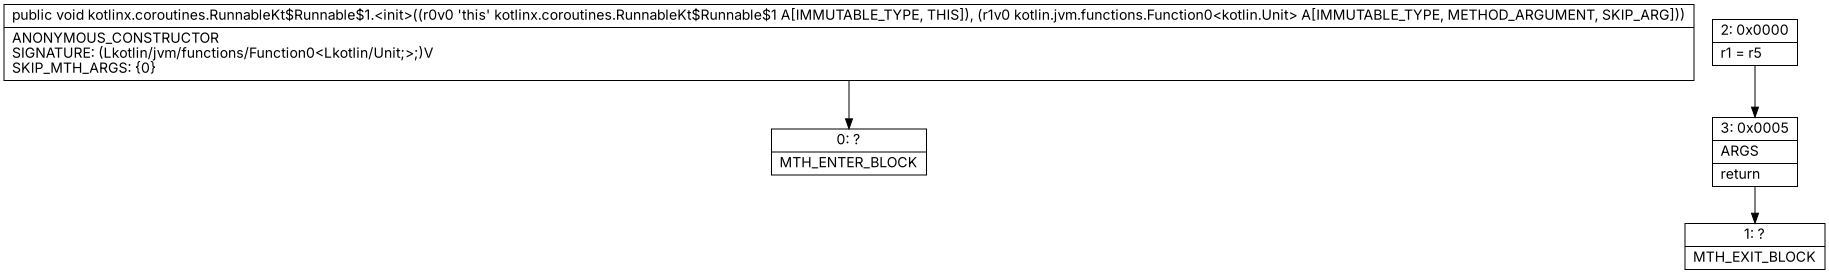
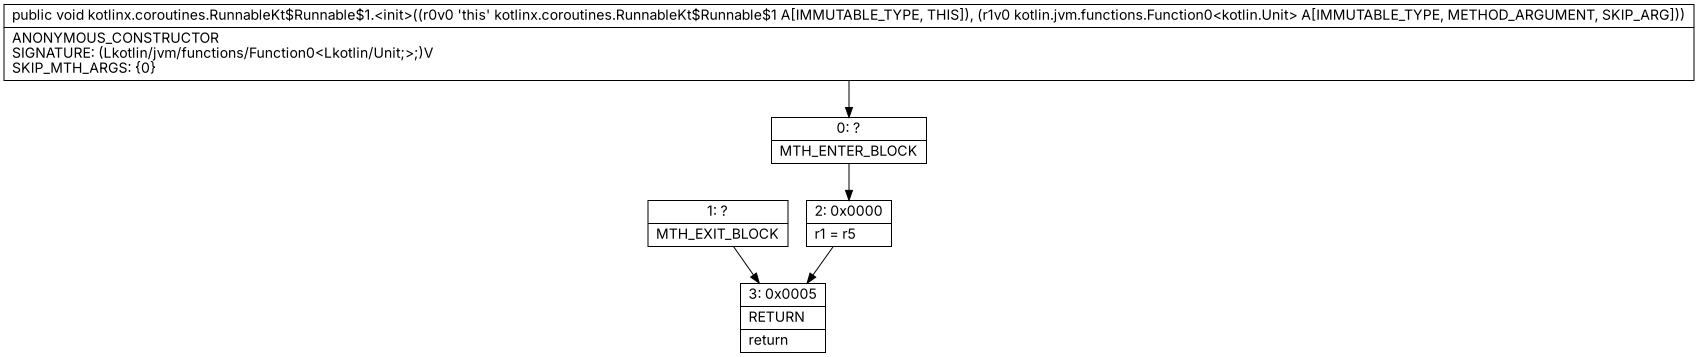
(1740, 152) -> (777, 318)
none -> (849, 177)
(1755, 200) -> (744, 261)
